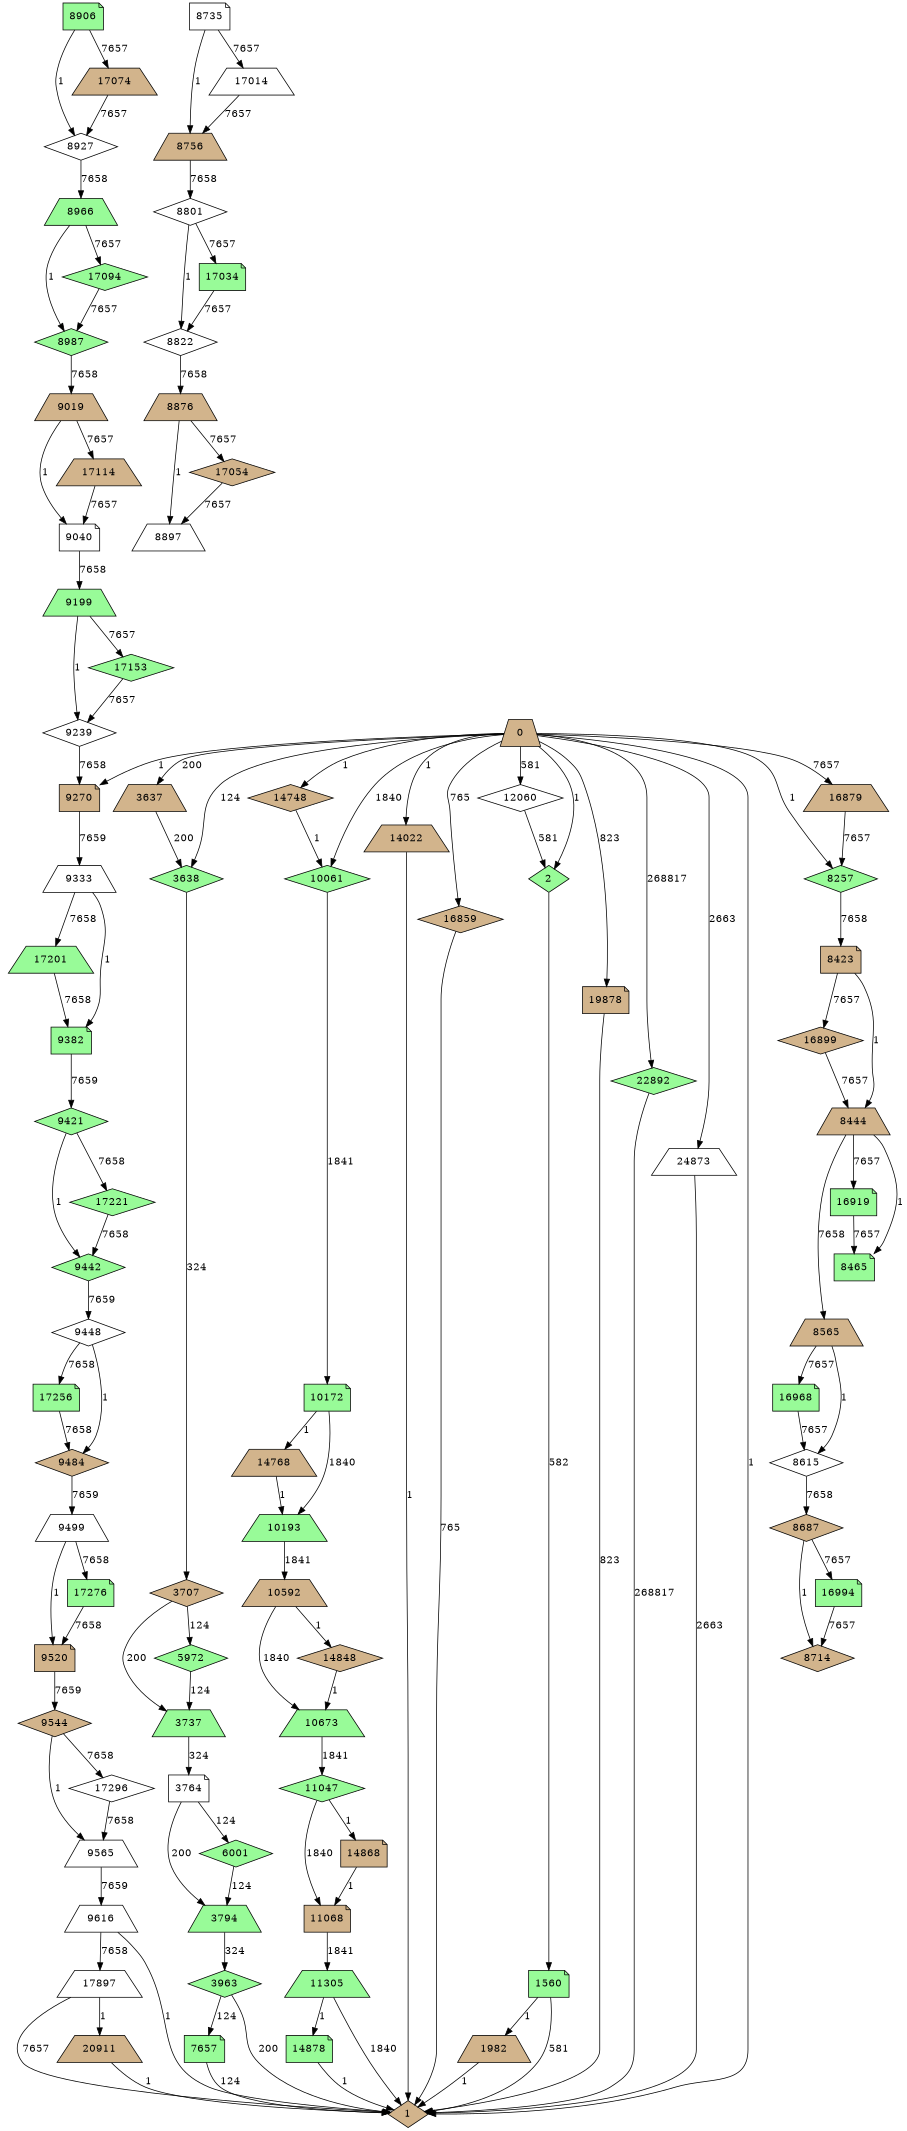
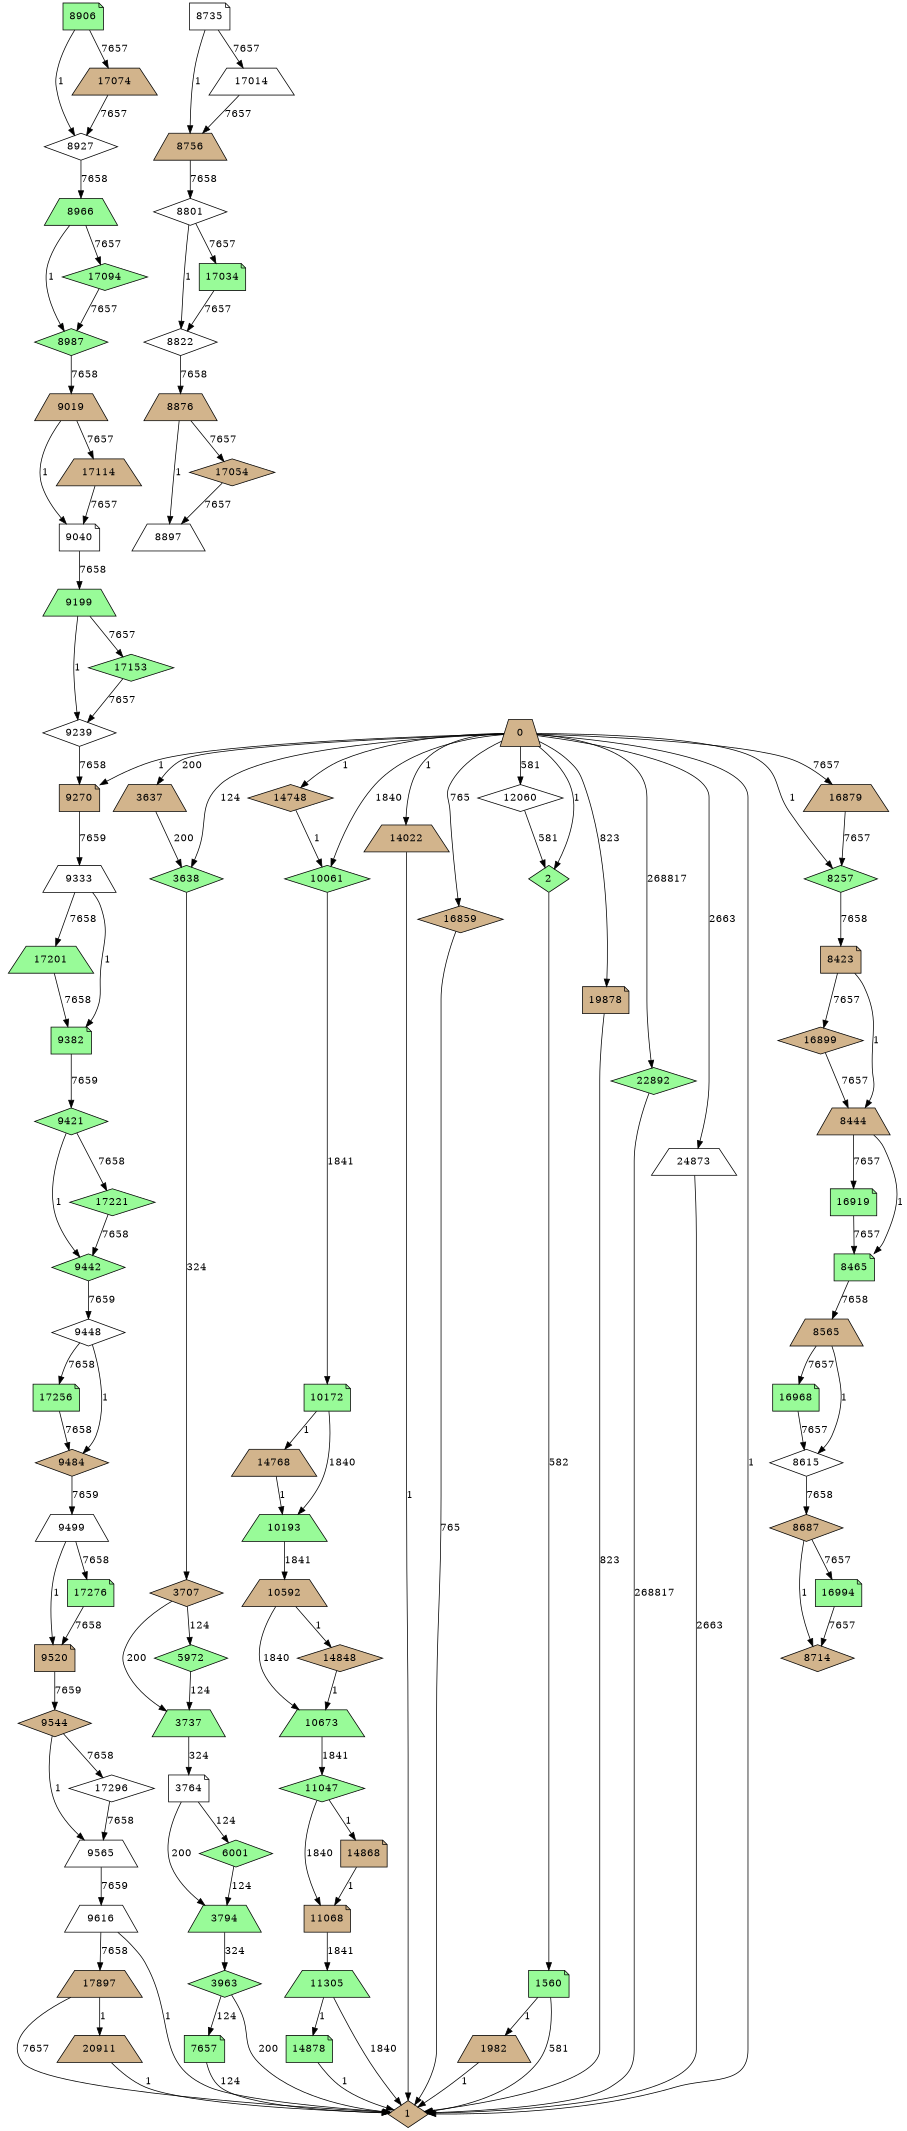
(819, 1221) -> (842, 1297)
(100, 1984) -> (100, 1984)
